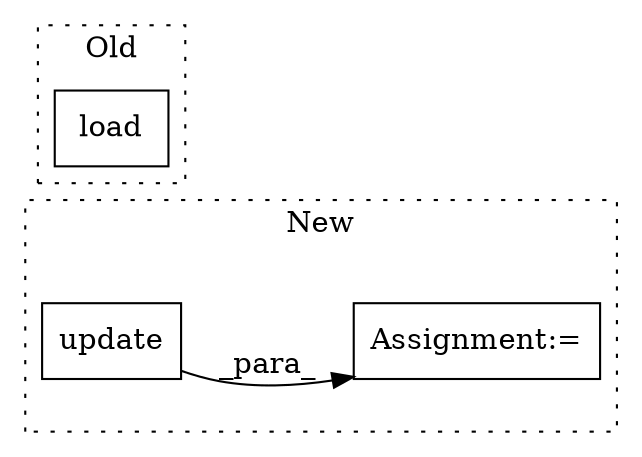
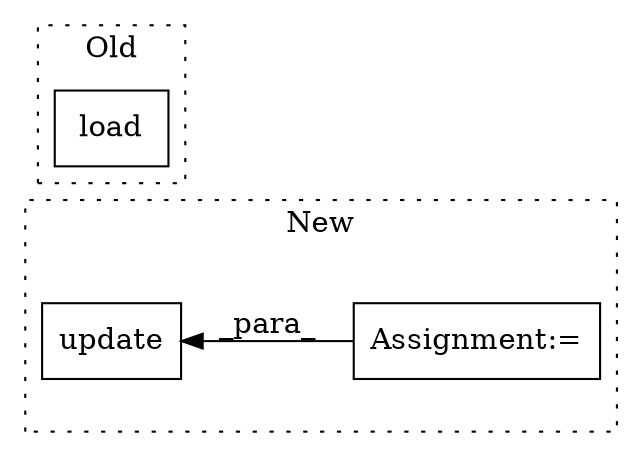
(256, 385) -> (278, 341)
